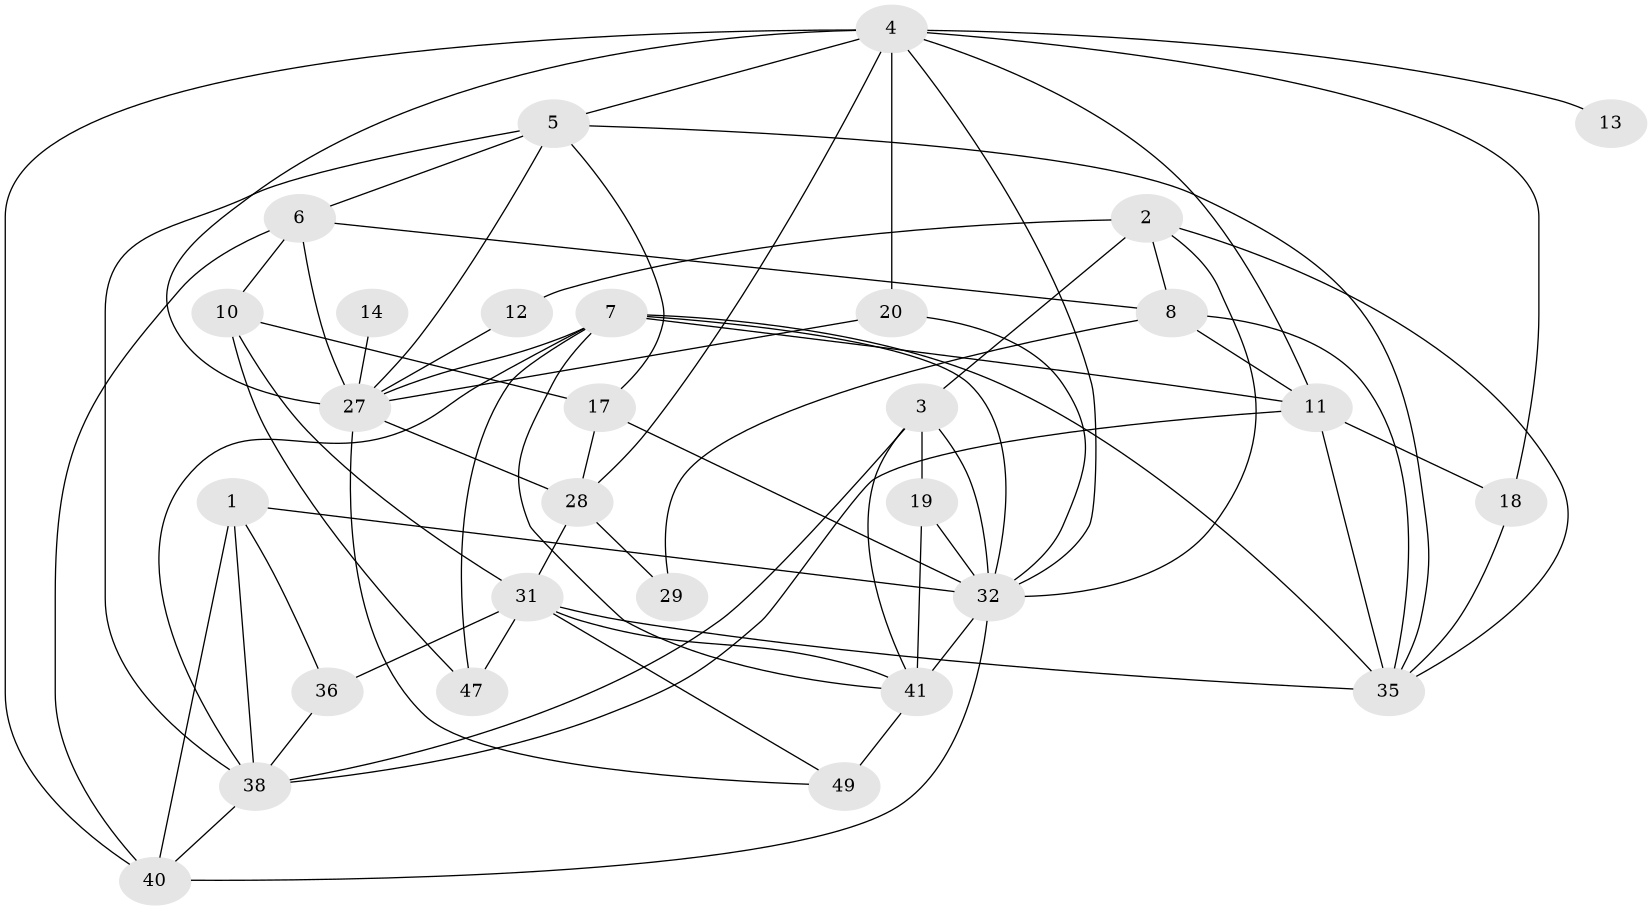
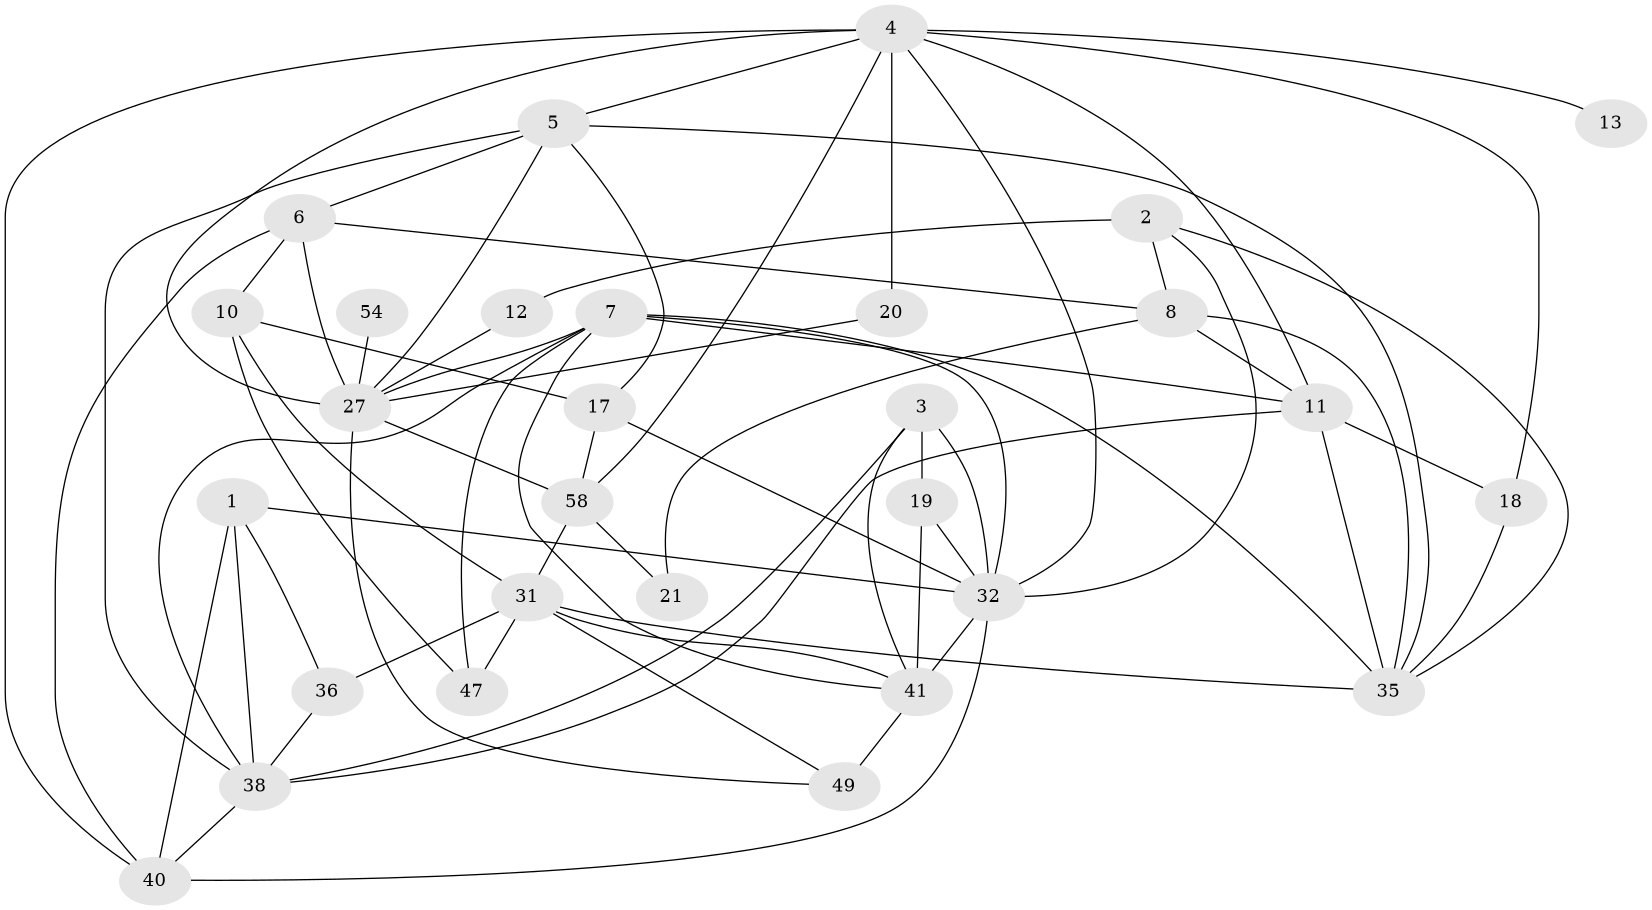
(372, 313) -> (372, 313)
(1034, 313) -> none
(1079, 414) -> none
(577, 502) -> (577, 502)
(672, 597) -> (672, 597)
